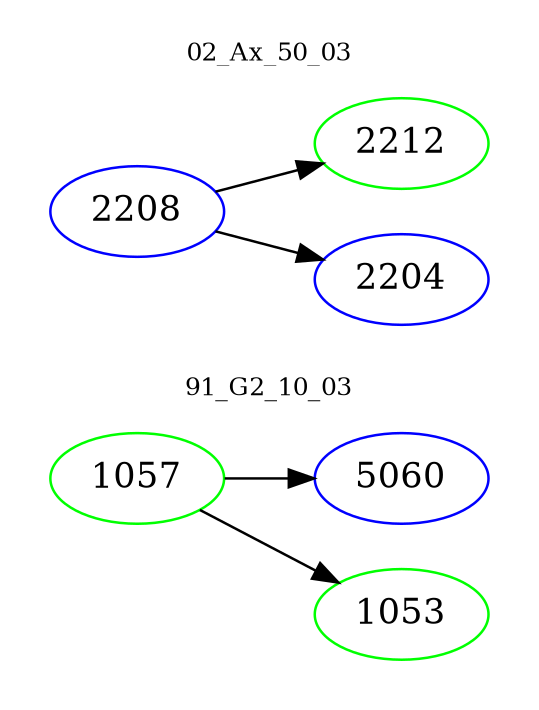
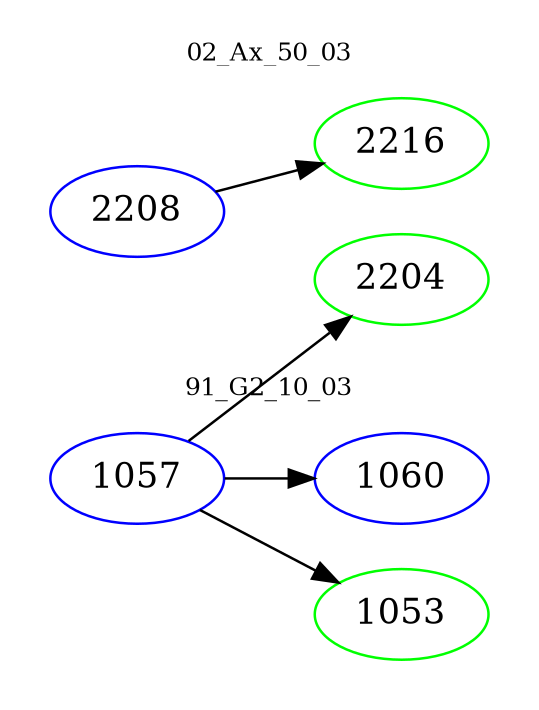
(402, 144) -> (402, 144)
(257, 242) -> (259, 387)
(402, 280) -> (402, 280)
(137, 478) -> (137, 478)
(402, 478) -> (402, 478)
